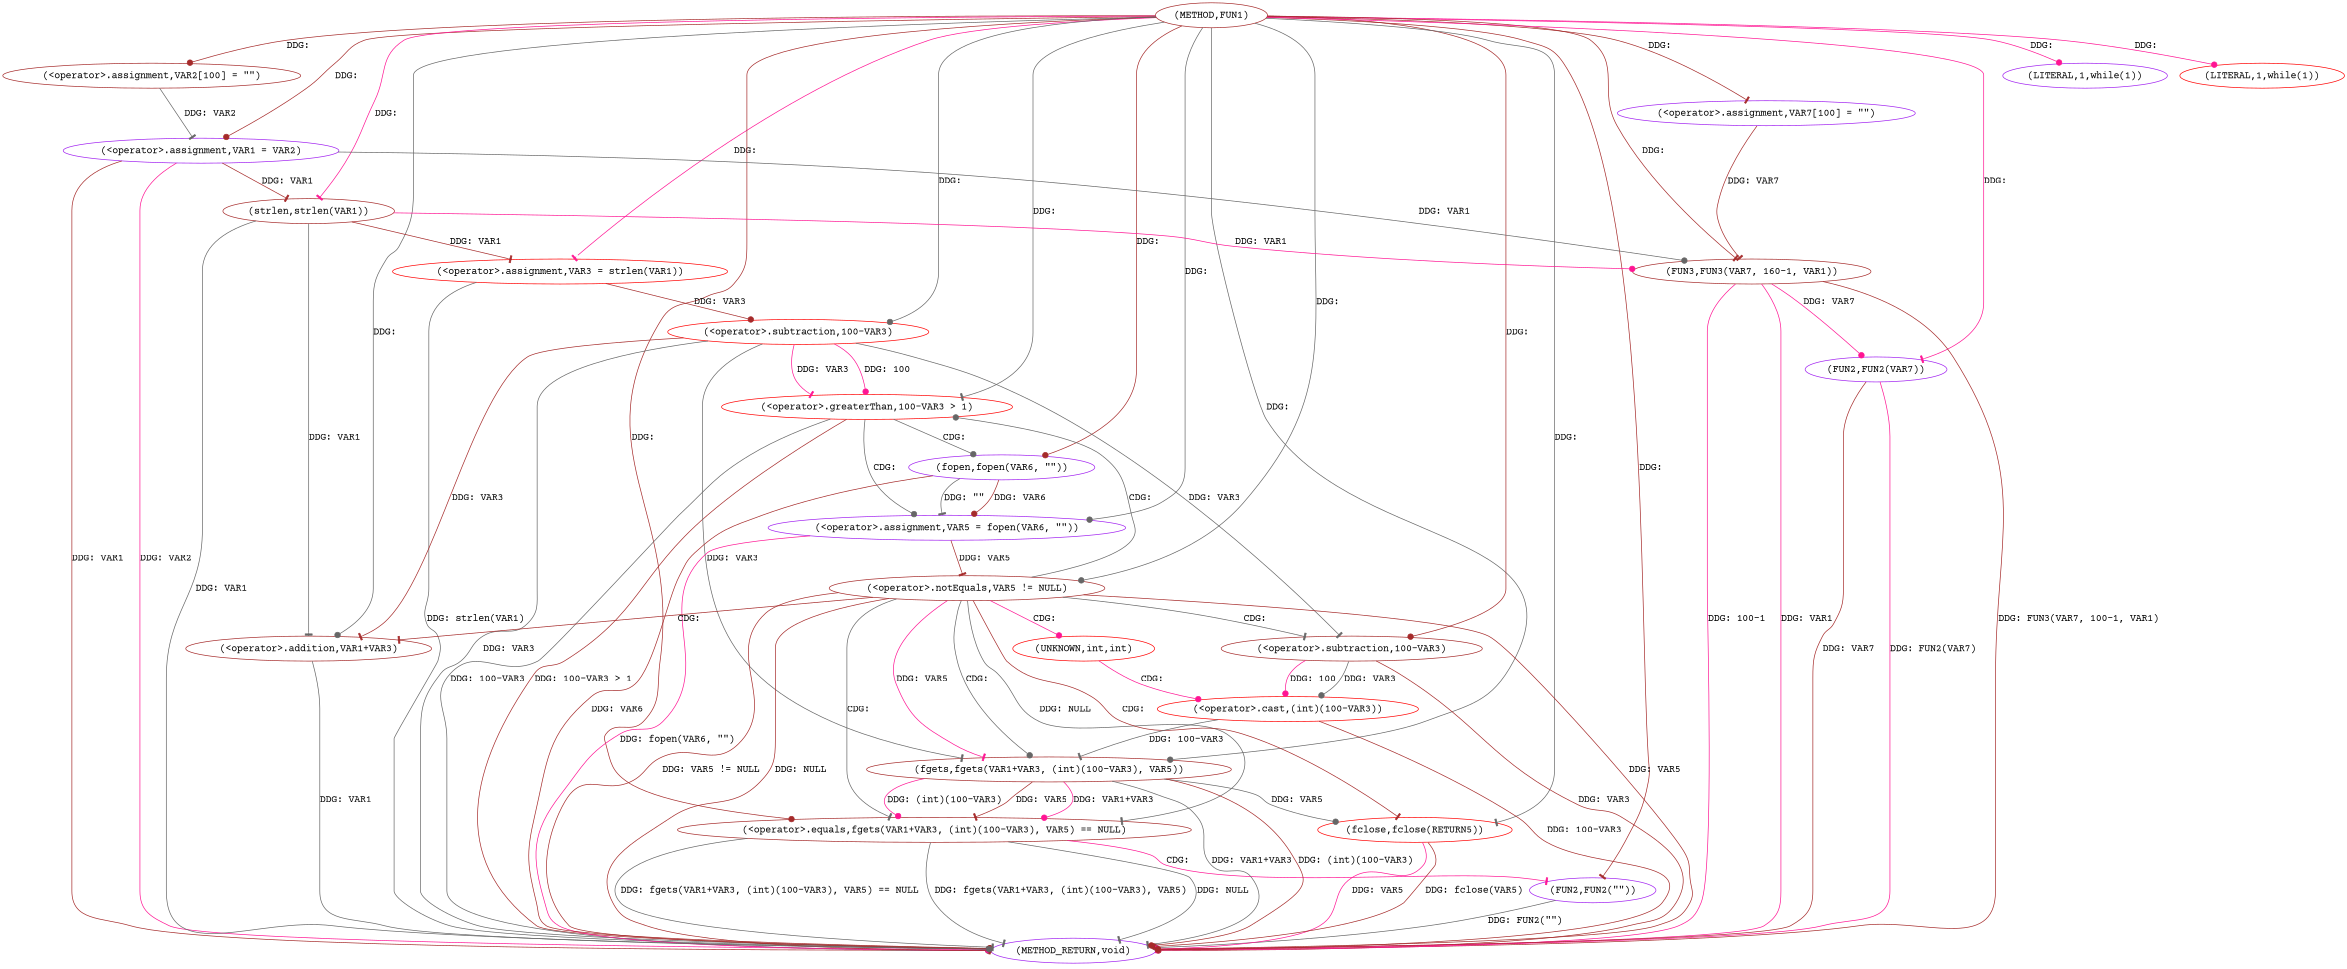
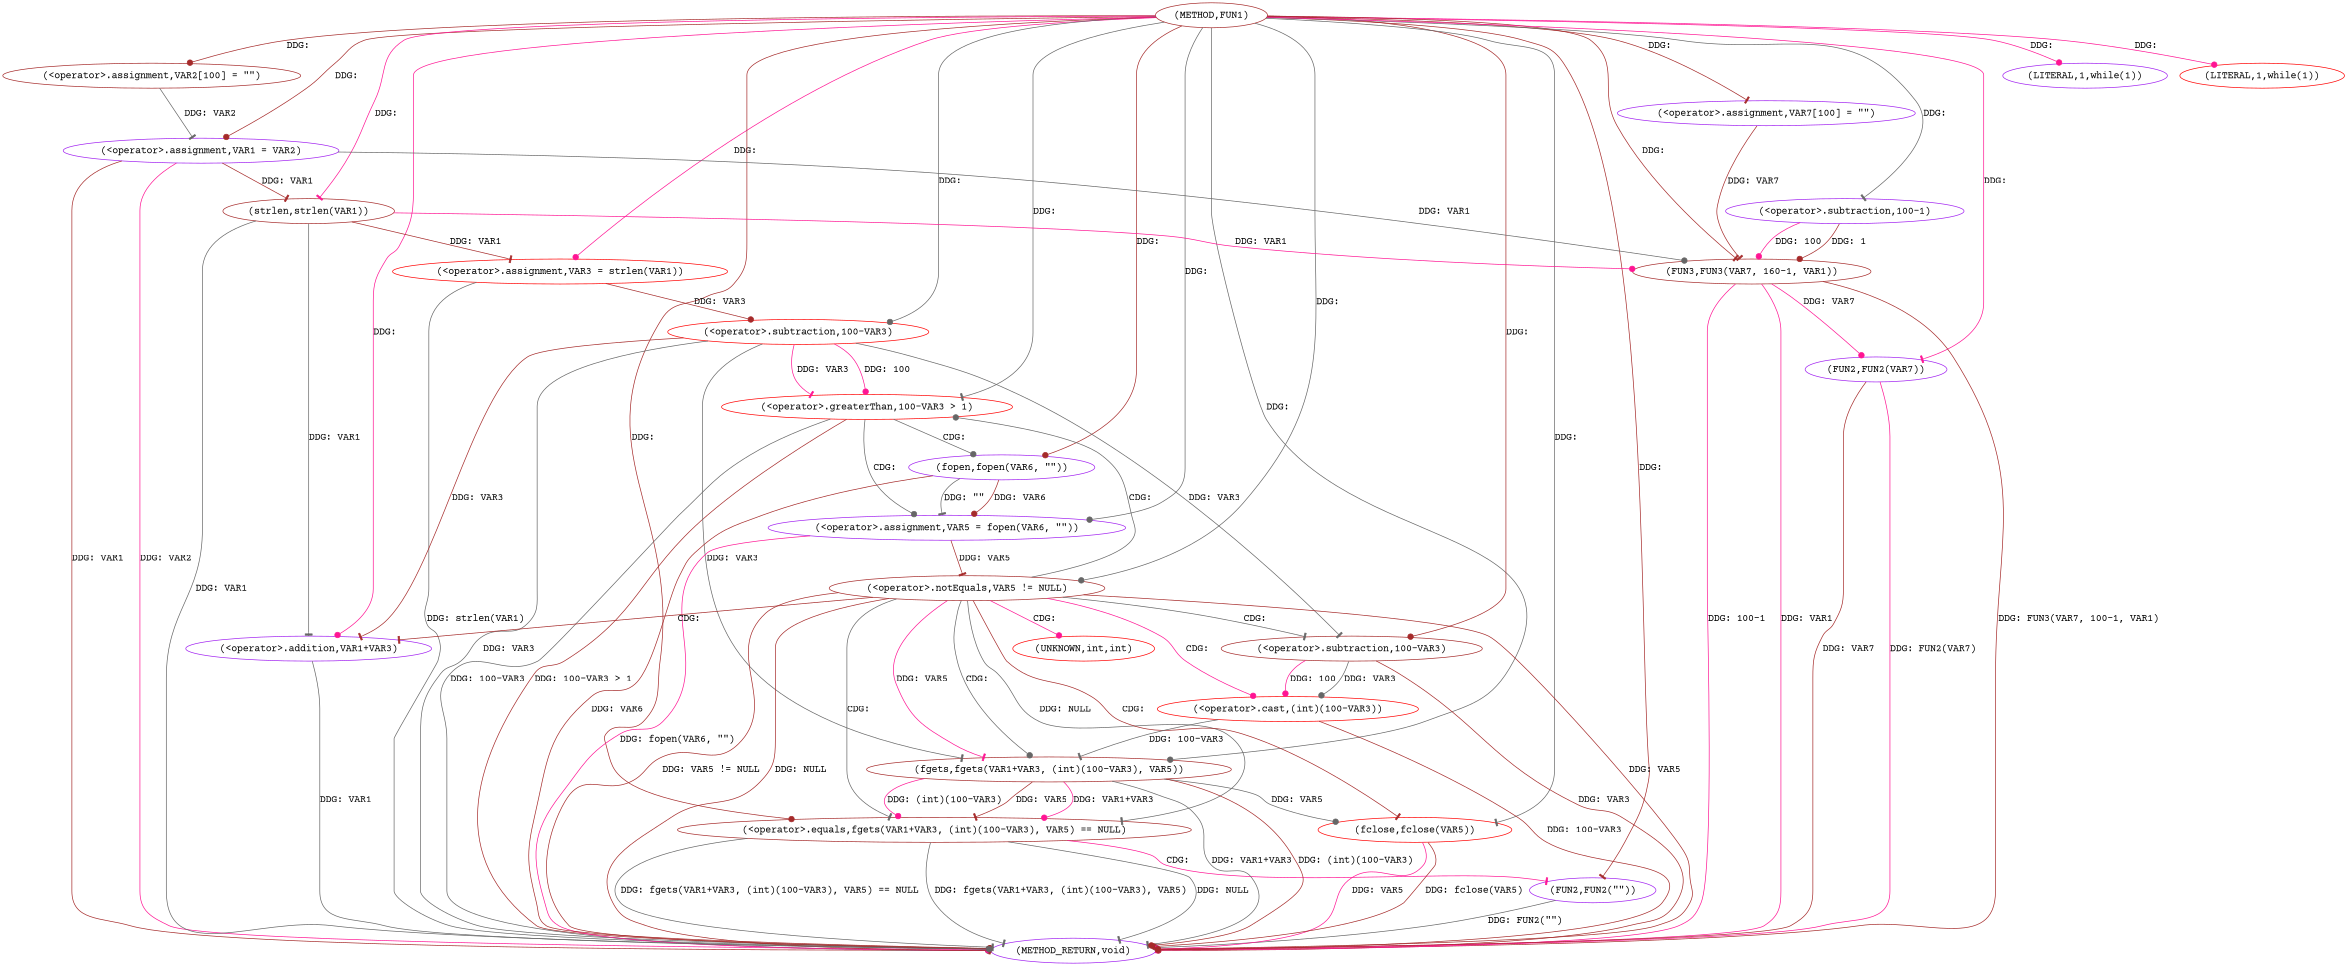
(492, 53) -> (492, 53)
(844, 76) -> (844, 76)
none -> (1845, 211)
(309, 649) -> (309, 649)
(1145, 686) -> (1156, 633)
(1415, 830) -> (1415, 830)
